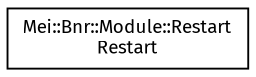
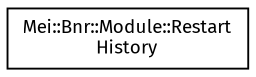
(128, 39) -> (128, 39)
